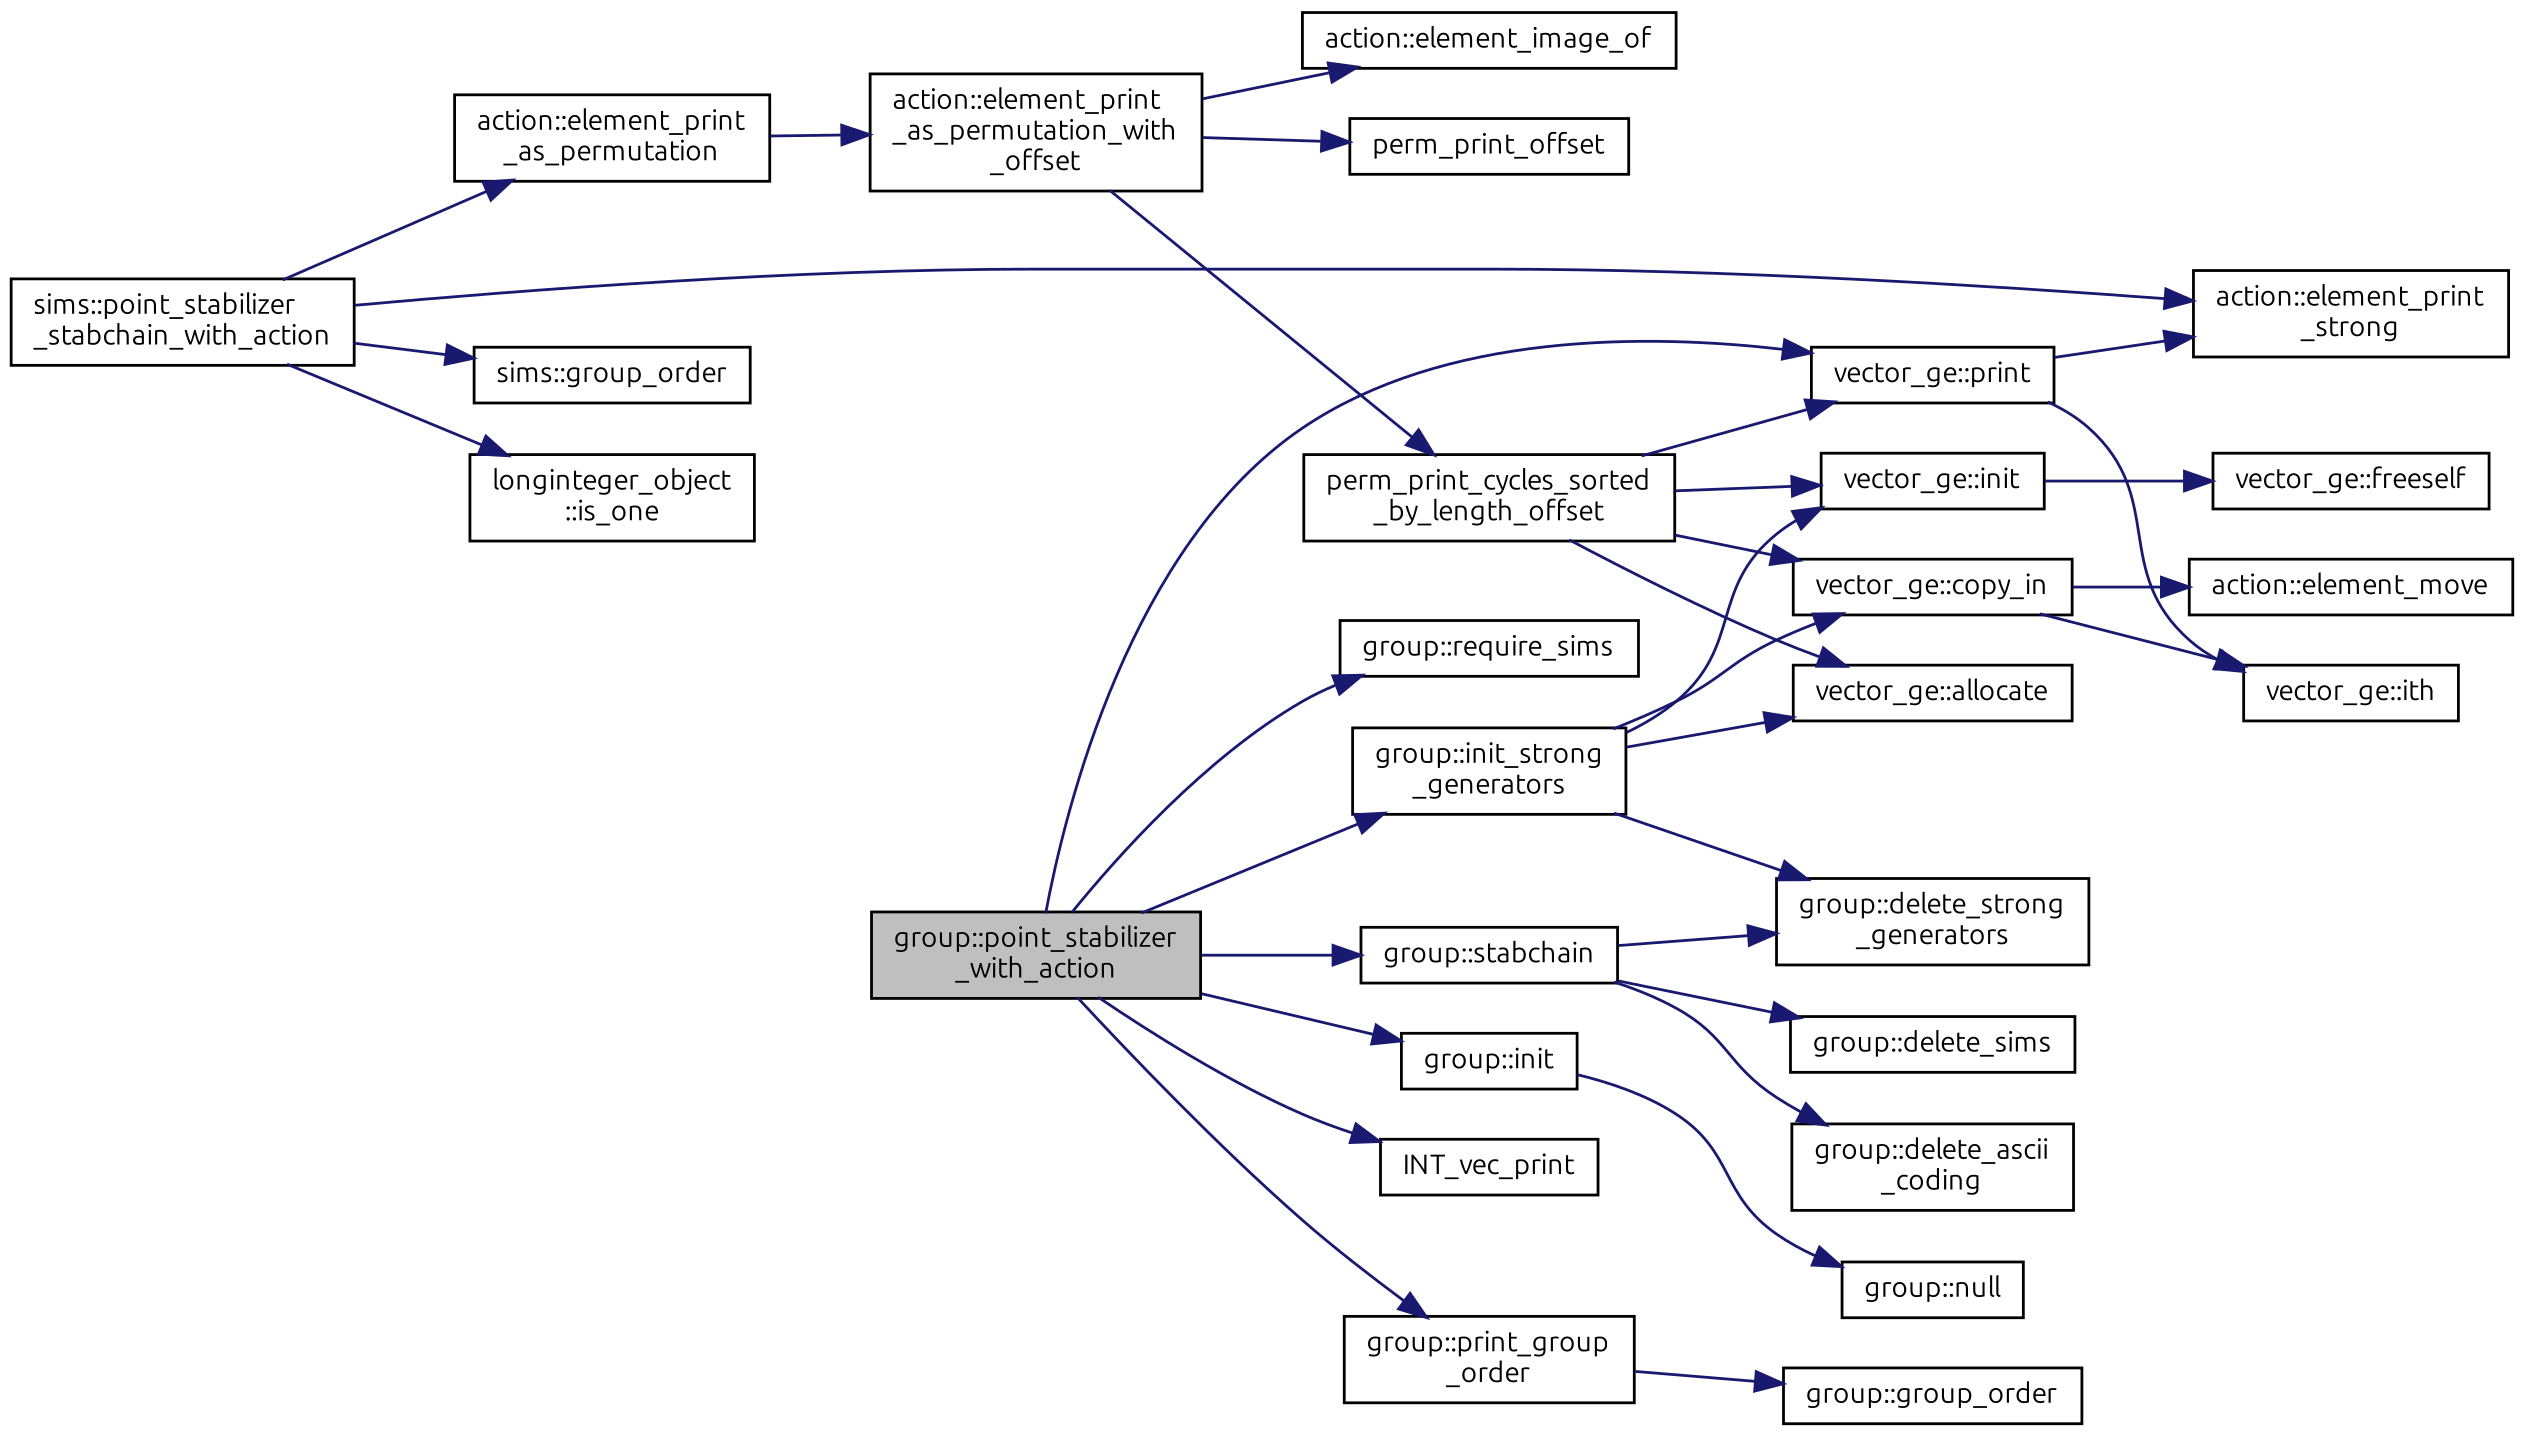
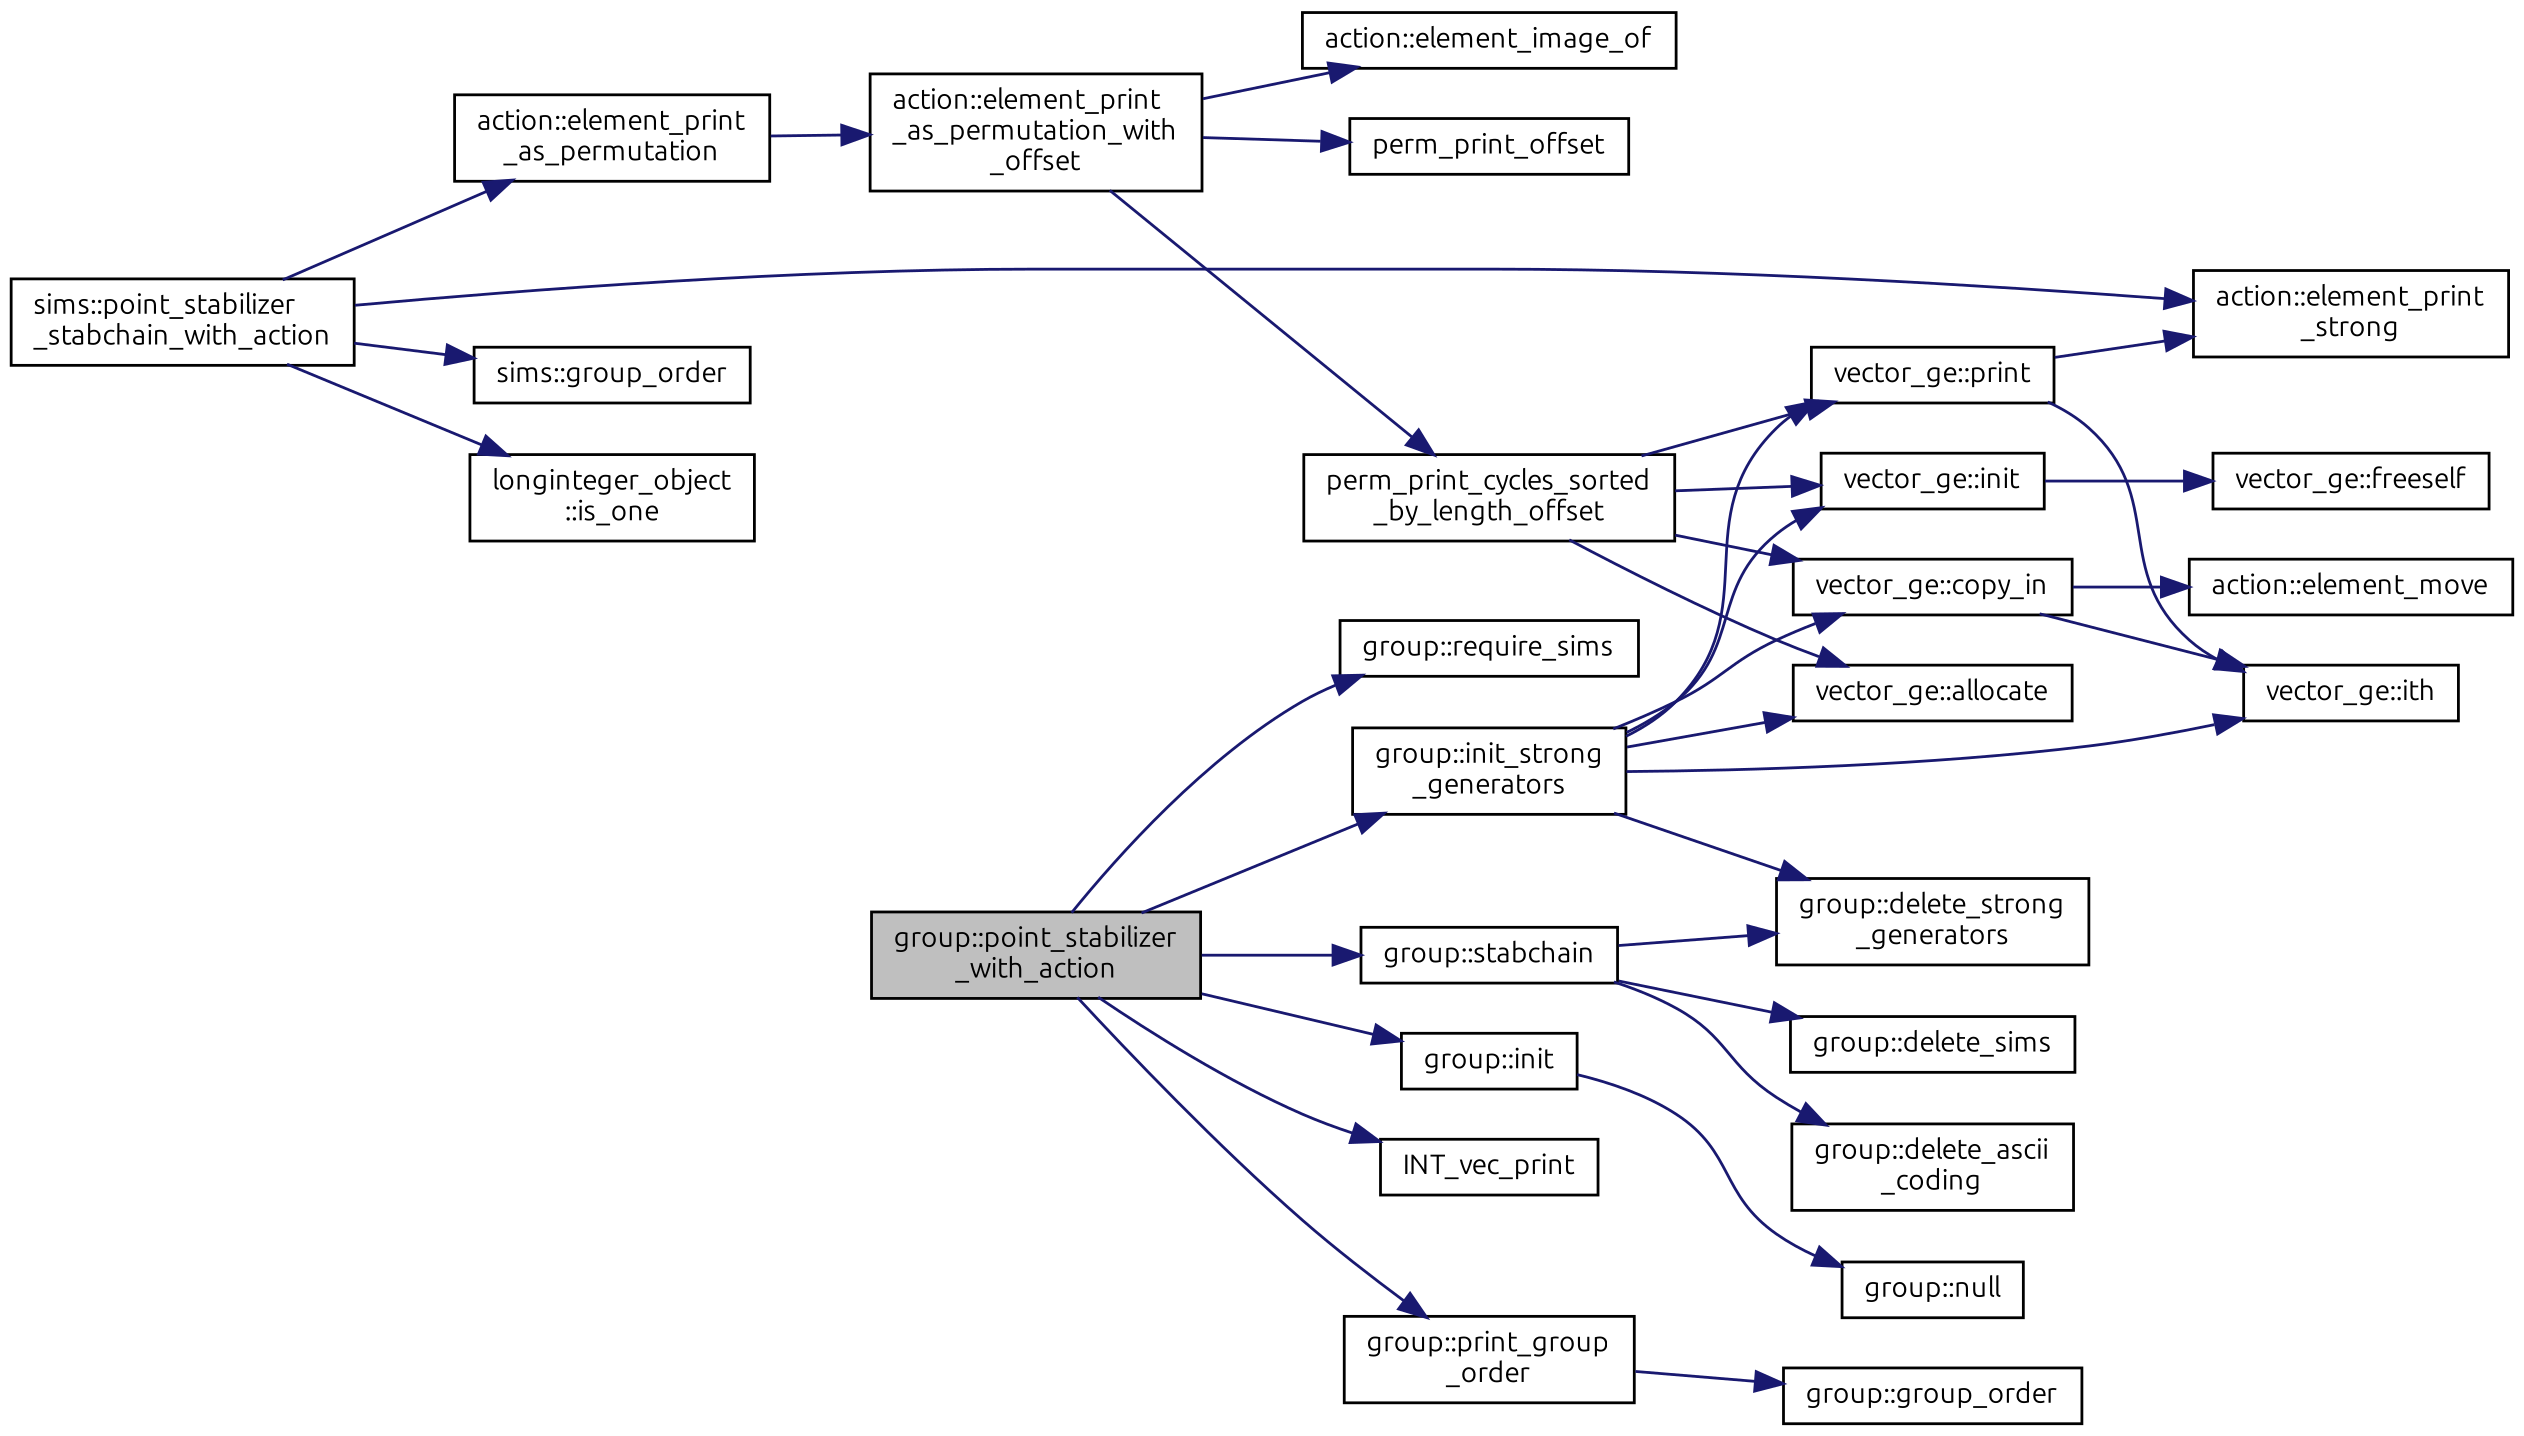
(1277, 449) -> (1726, 567)
none -> (1922, 761)
